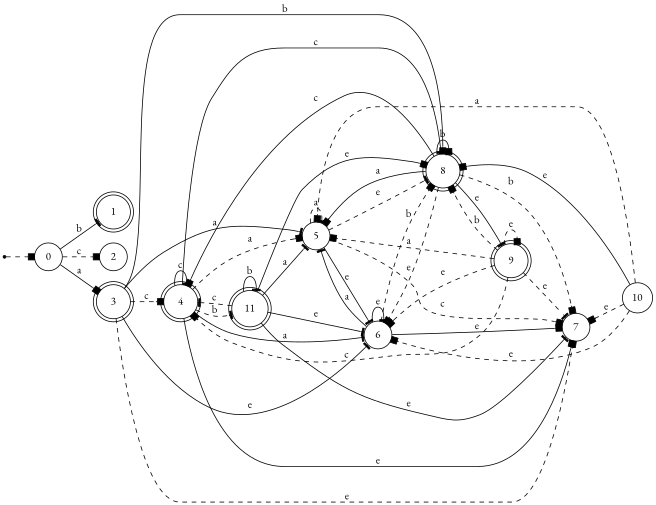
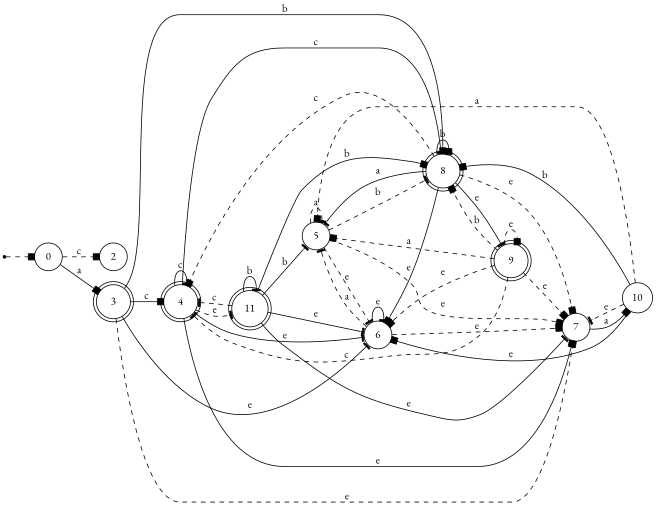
(292, 131) -> (292, 131)
(347, 154) -> (347, 154)
(545, 175) -> (545, 175)
(511, 181) -> (511, 181)
(370, 184) -> (370, 184)
(378, 192) -> (378, 192)
(113, 212) -> none
(203, 233) -> none
(398, 254) -> none
(419, 254) -> (419, 254)
(239, 255) -> none
(285, 262) -> (285, 262)
(346, 284) -> (346, 284)
(542, 292) -> (542, 292)
(338, 293) -> (338, 293)
(143, 302) -> (143, 302)
(443, 304) -> (443, 304)
(215, 310) -> (215, 310)
(608, 312) -> (608, 312)
none -> (608, 327)
(473, 332) -> (473, 332)
(285, 335) -> (285, 335)
(367, 359) -> (367, 359)
(522, 360) -> (522, 360)
